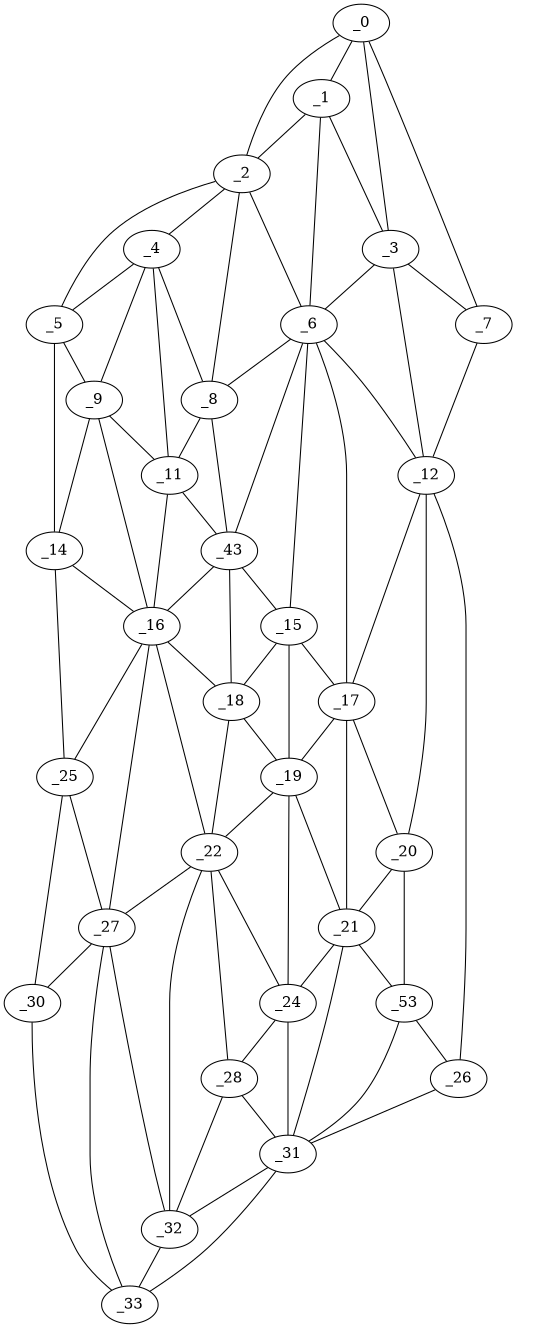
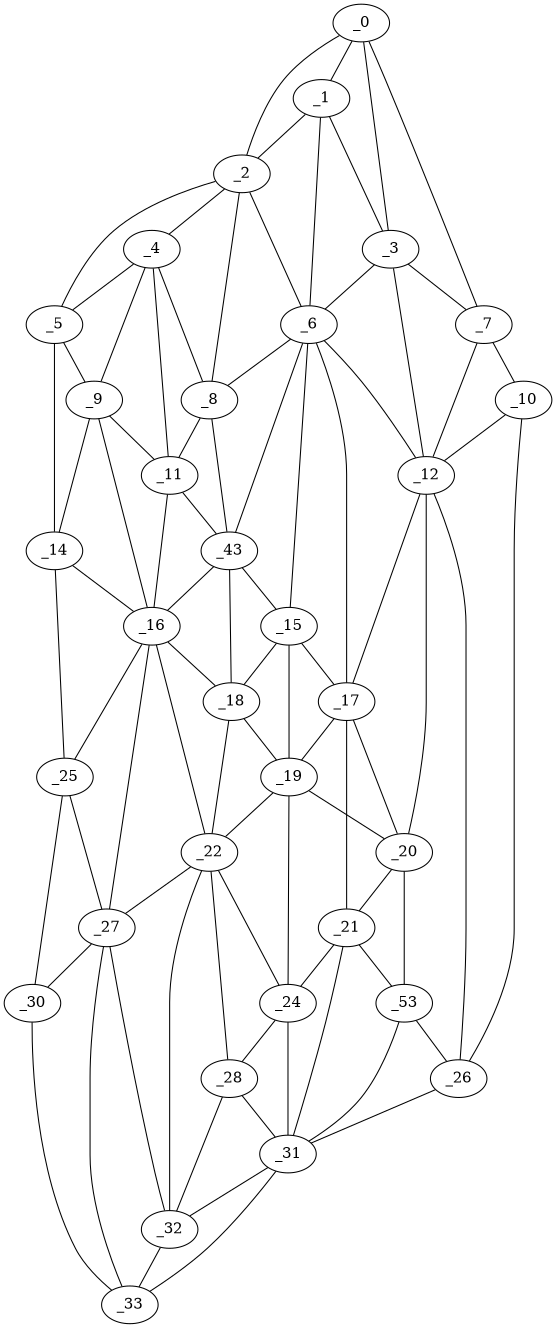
none -> (524, 400)
(318, 852) -> (339, 810)
